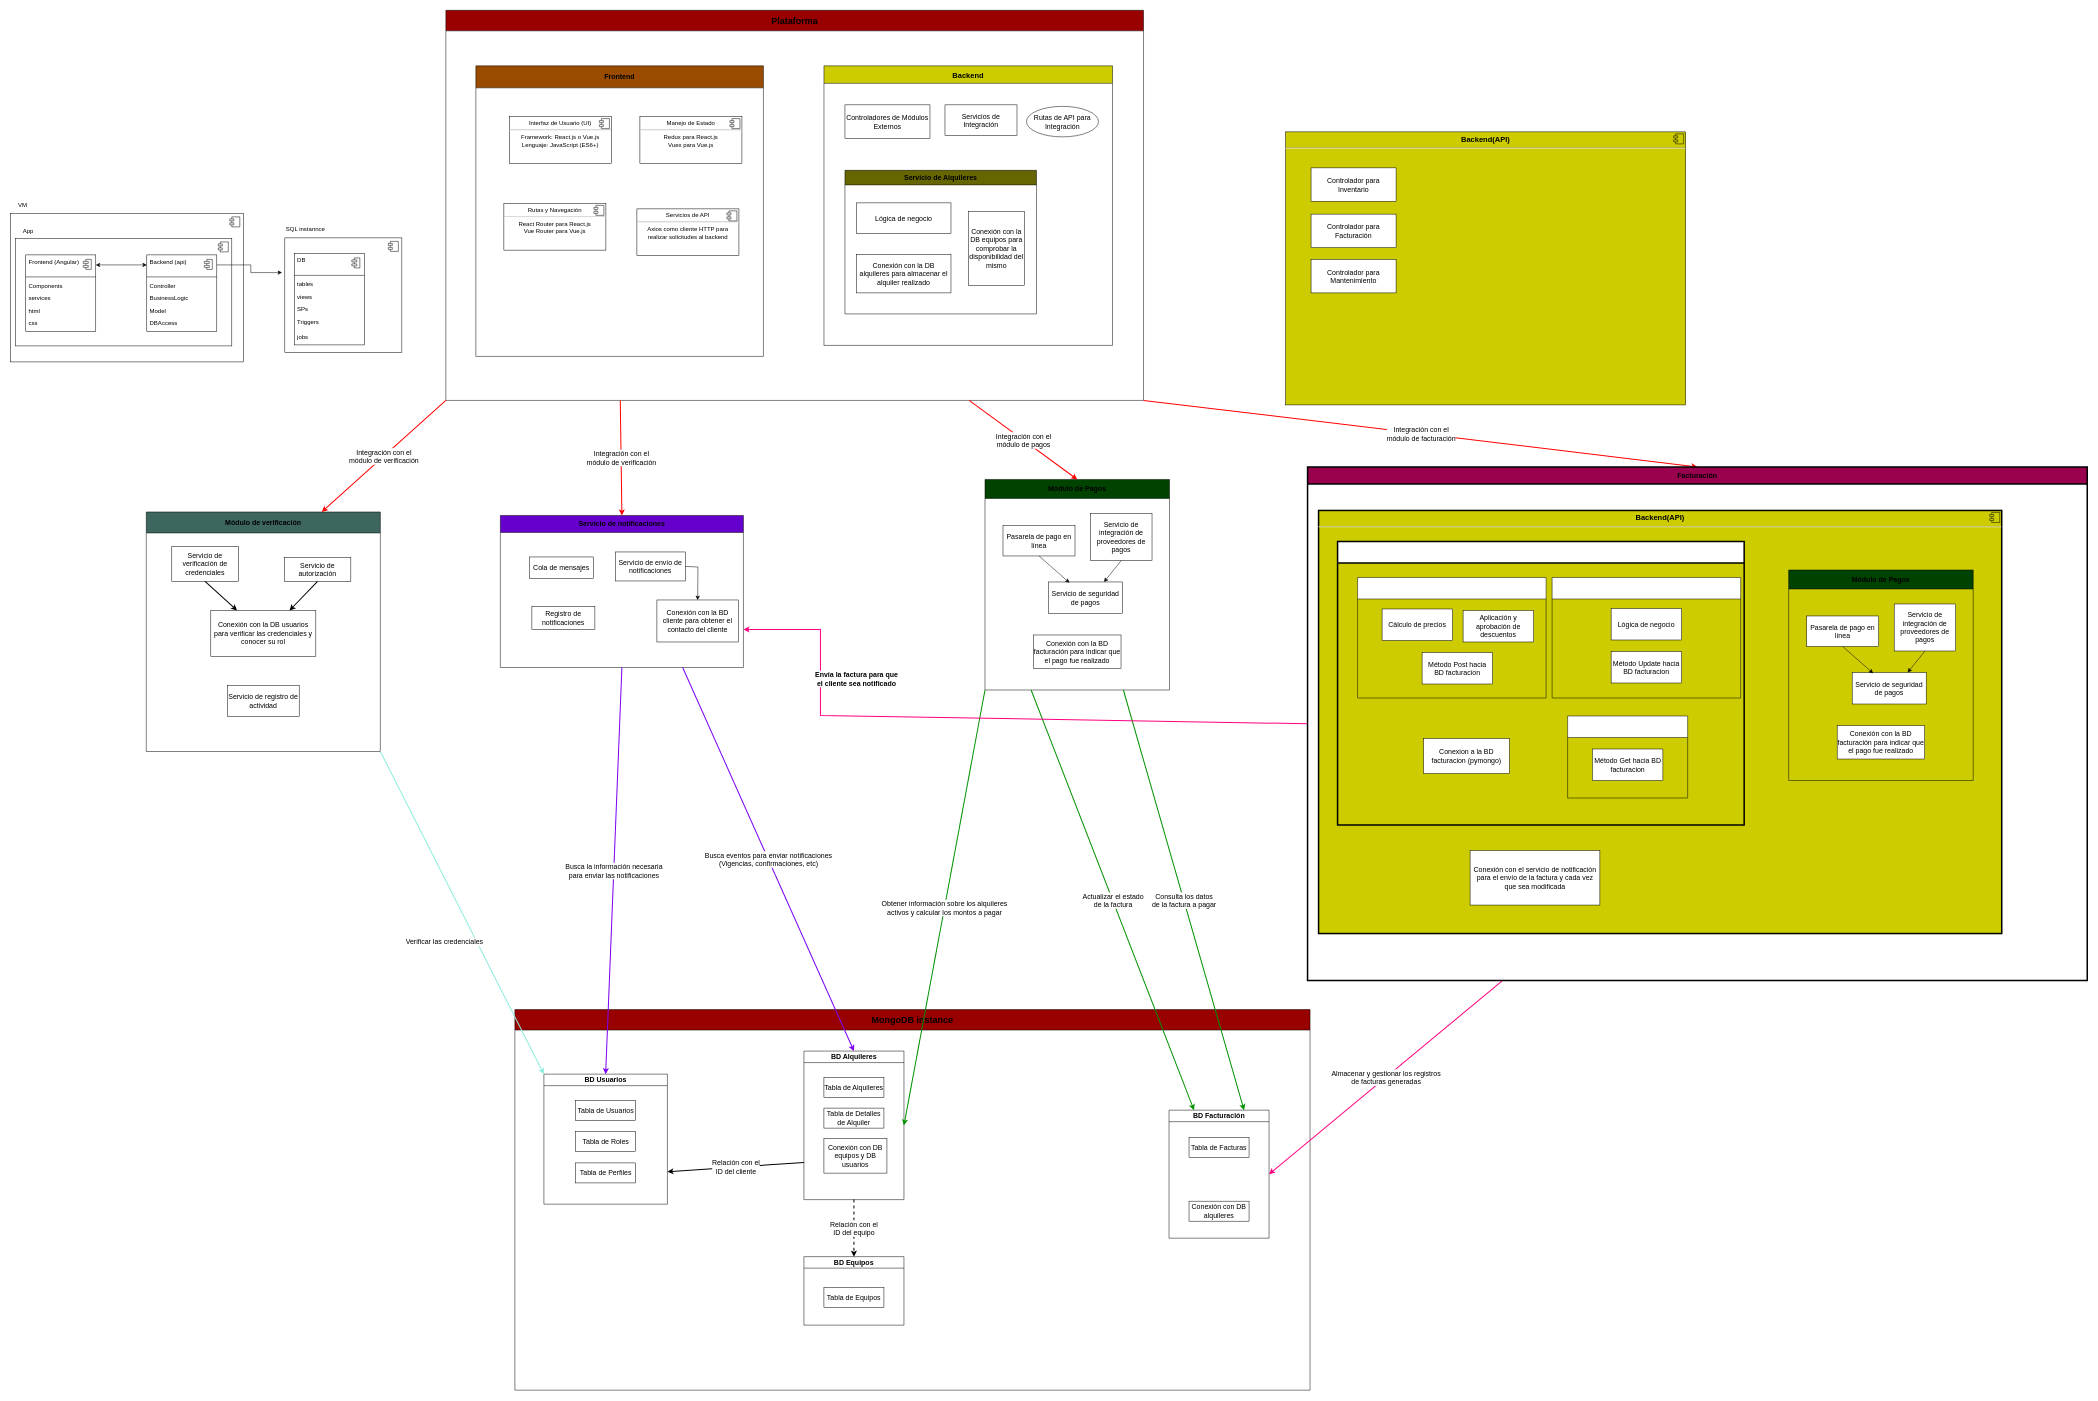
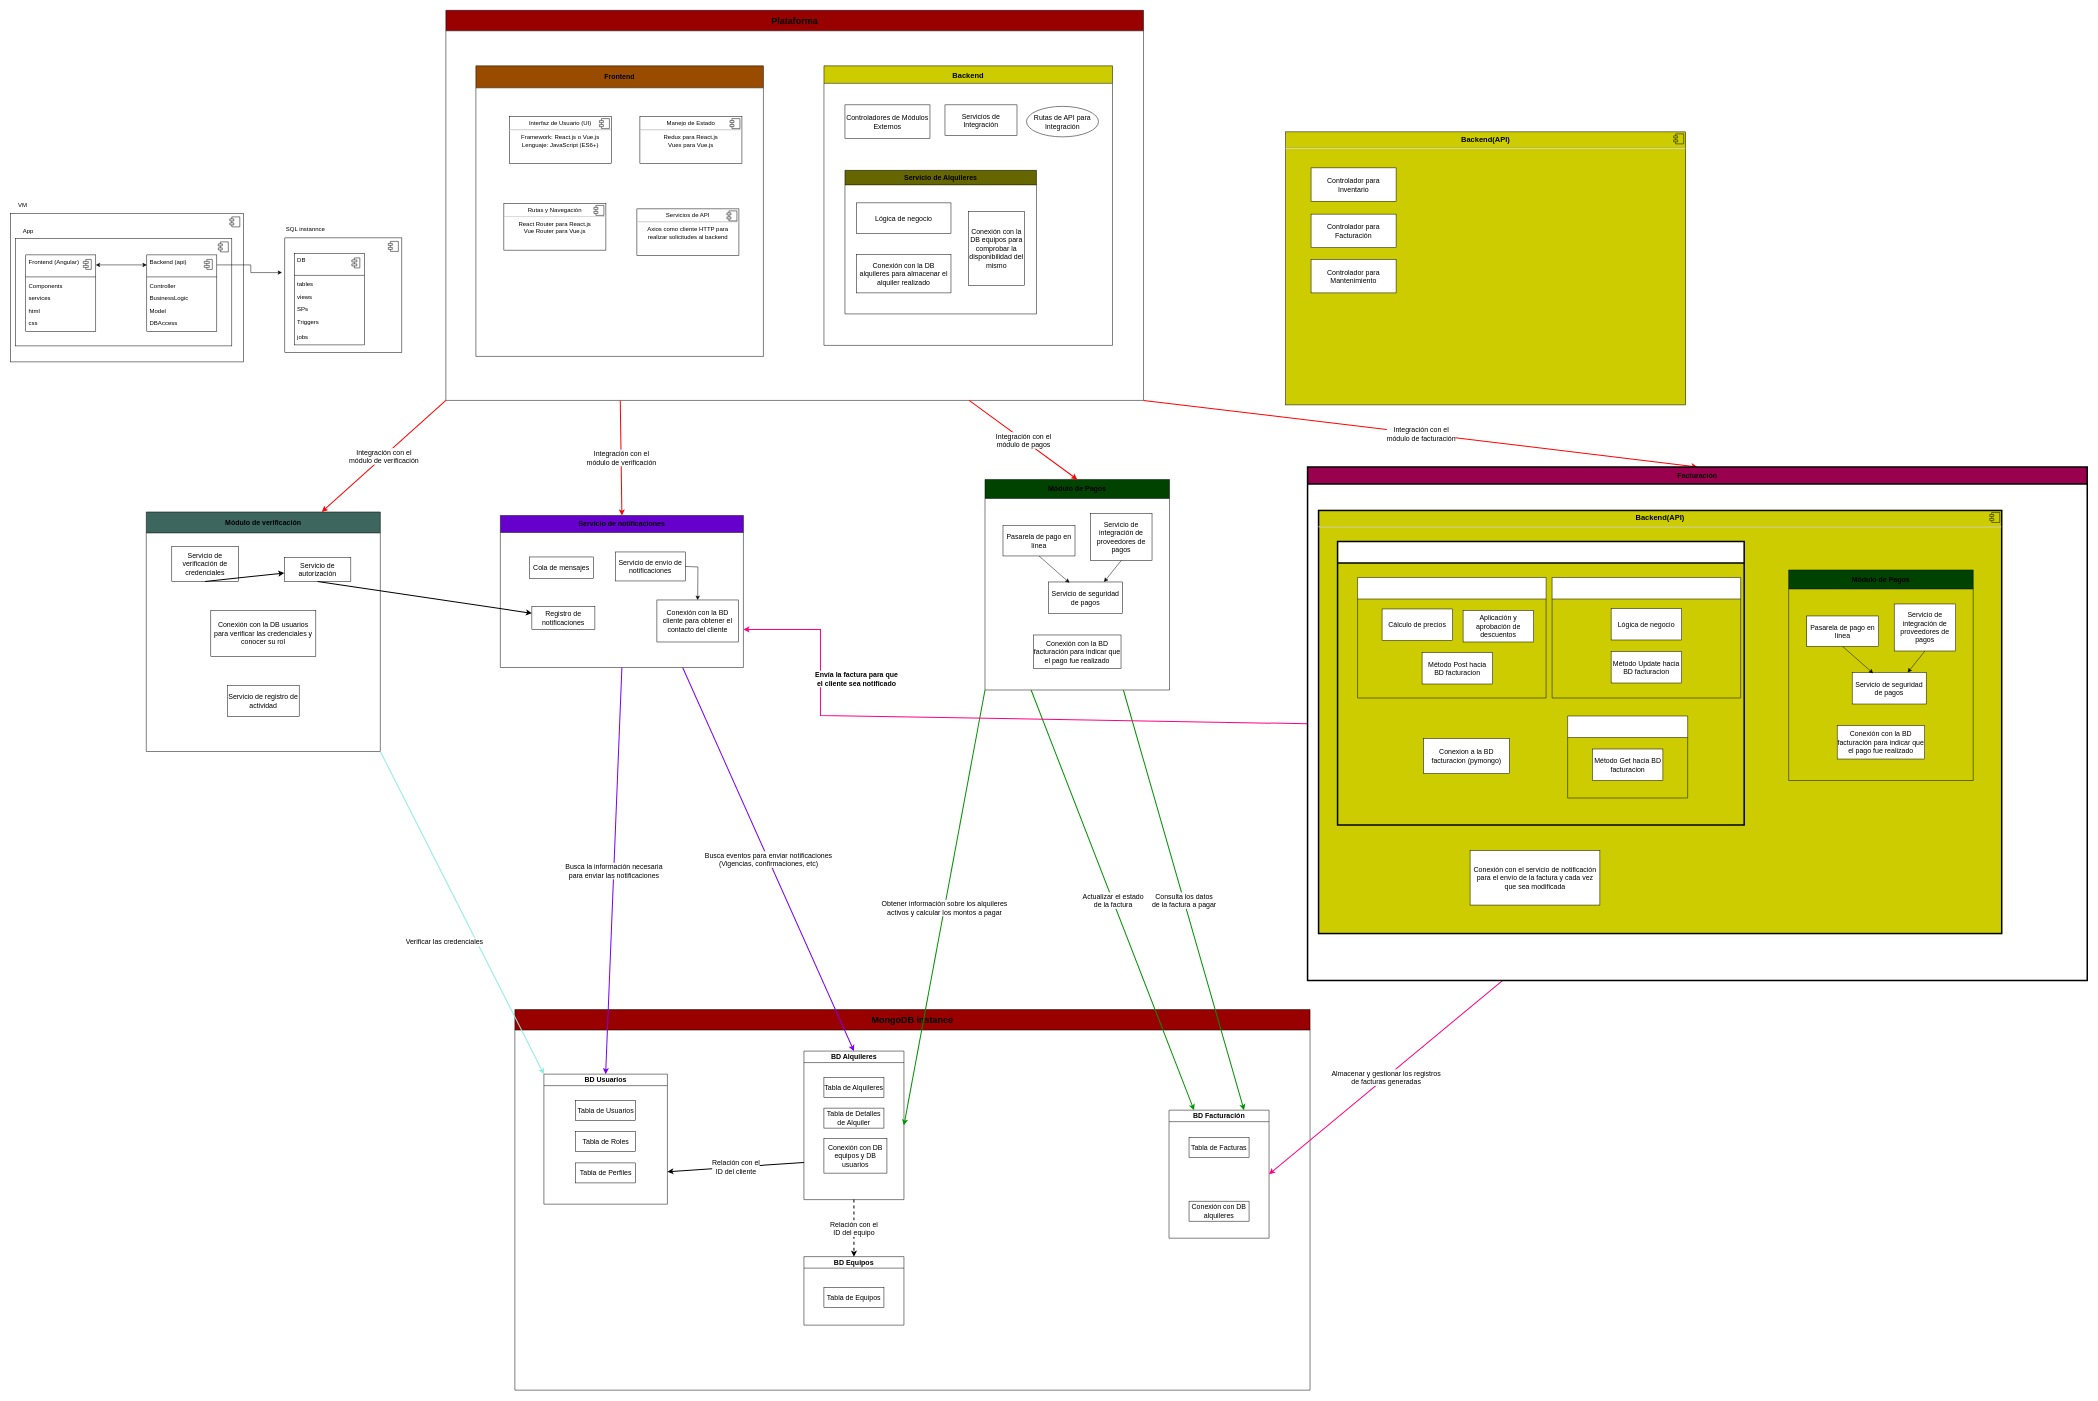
(219, 594) -> (242, 577)
(305, 594) -> (423, 597)
